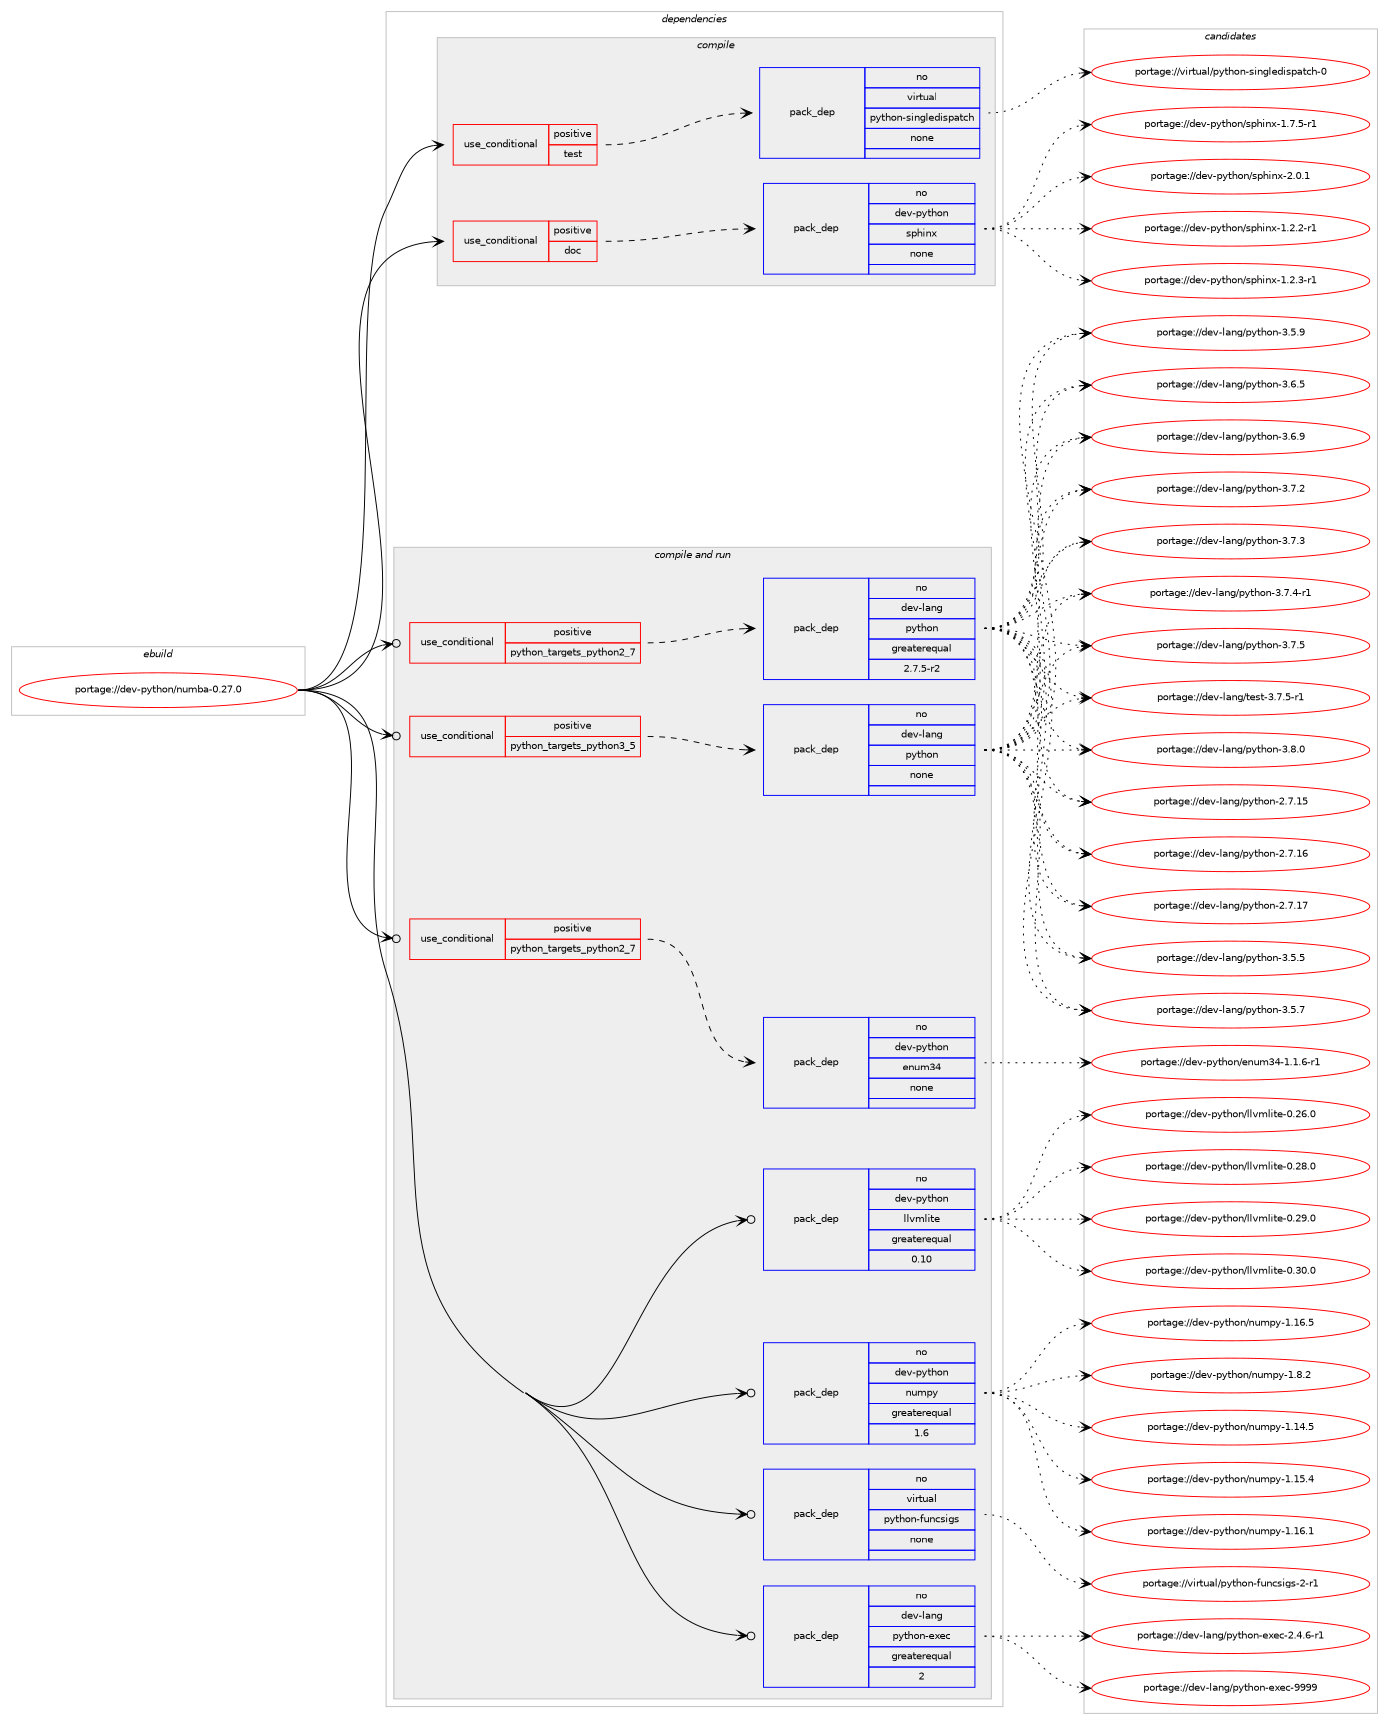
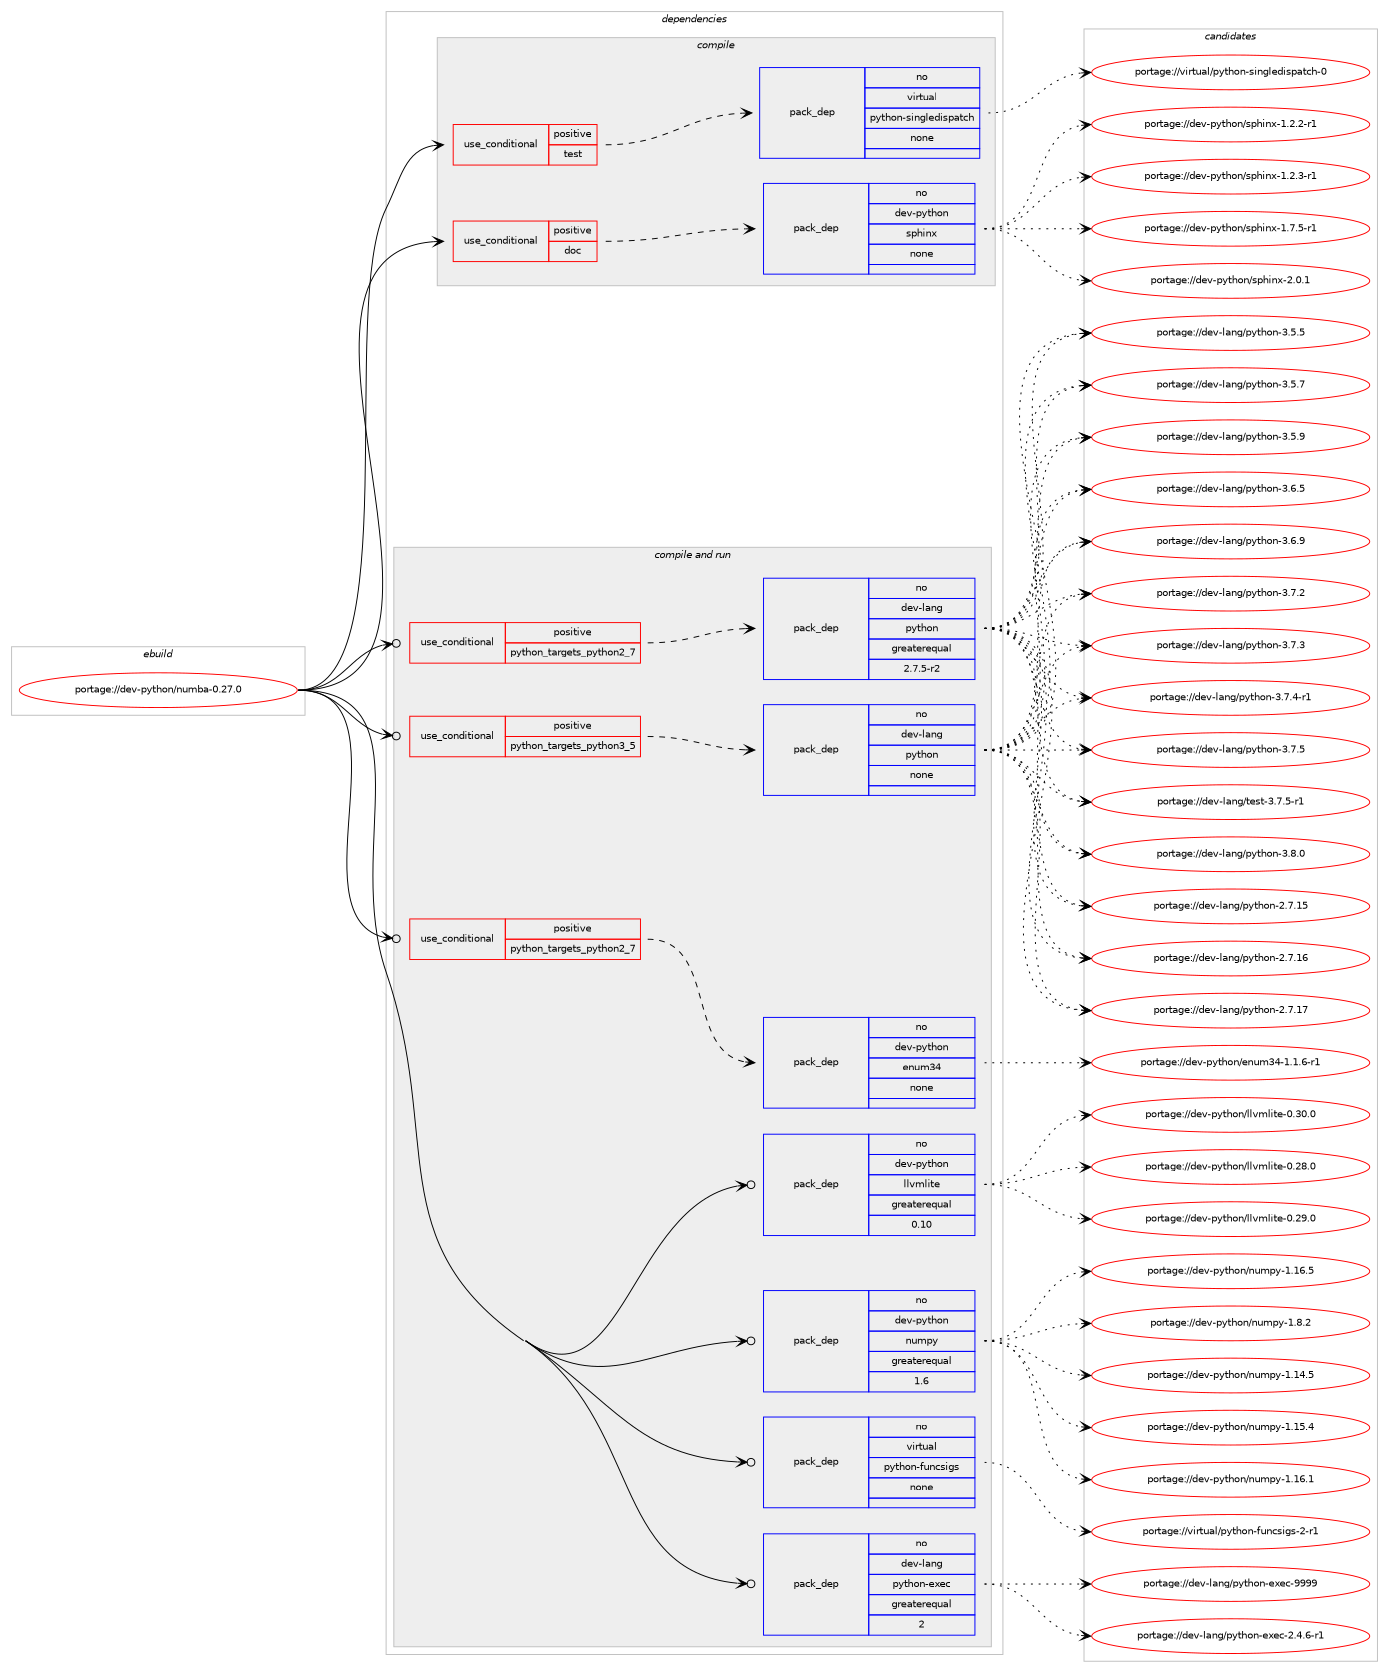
(1231, 1115) -> none
